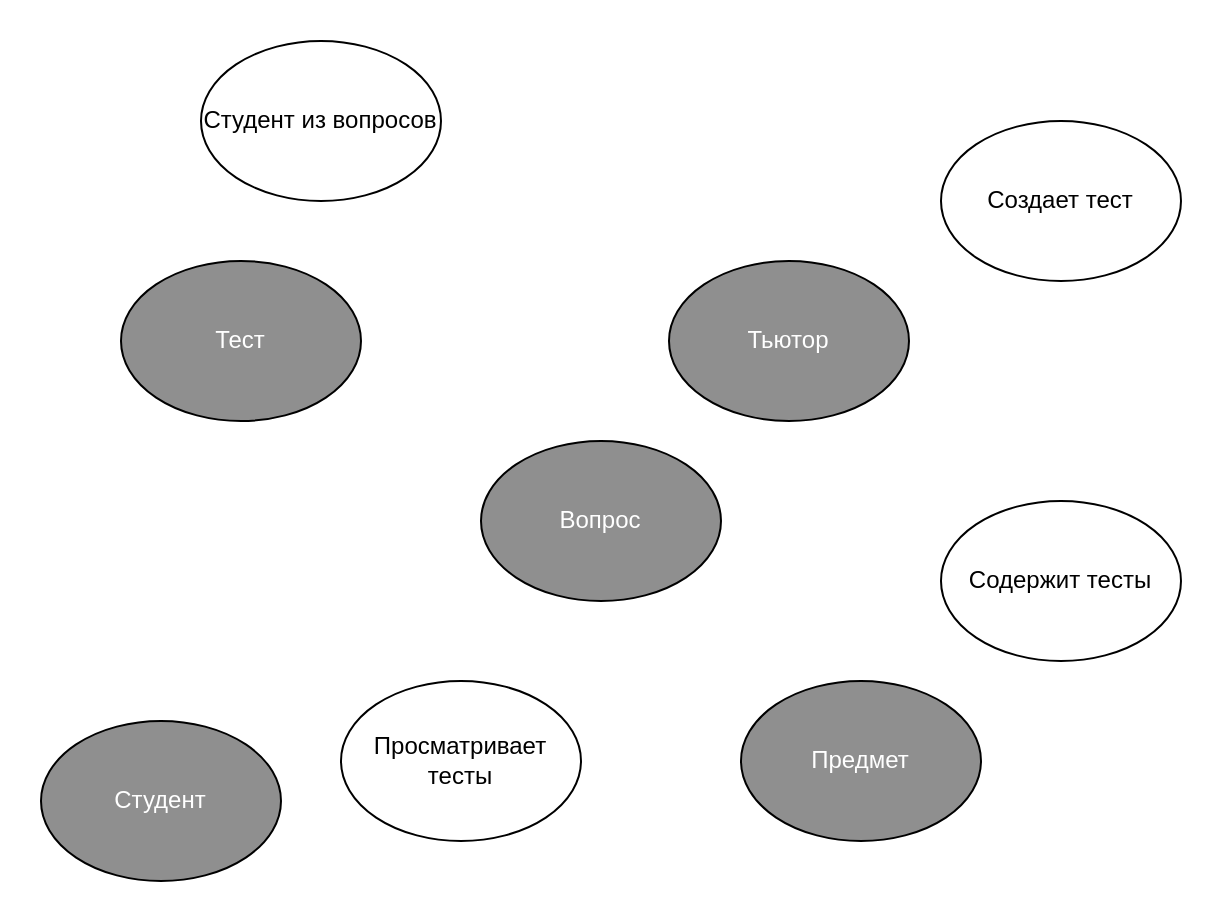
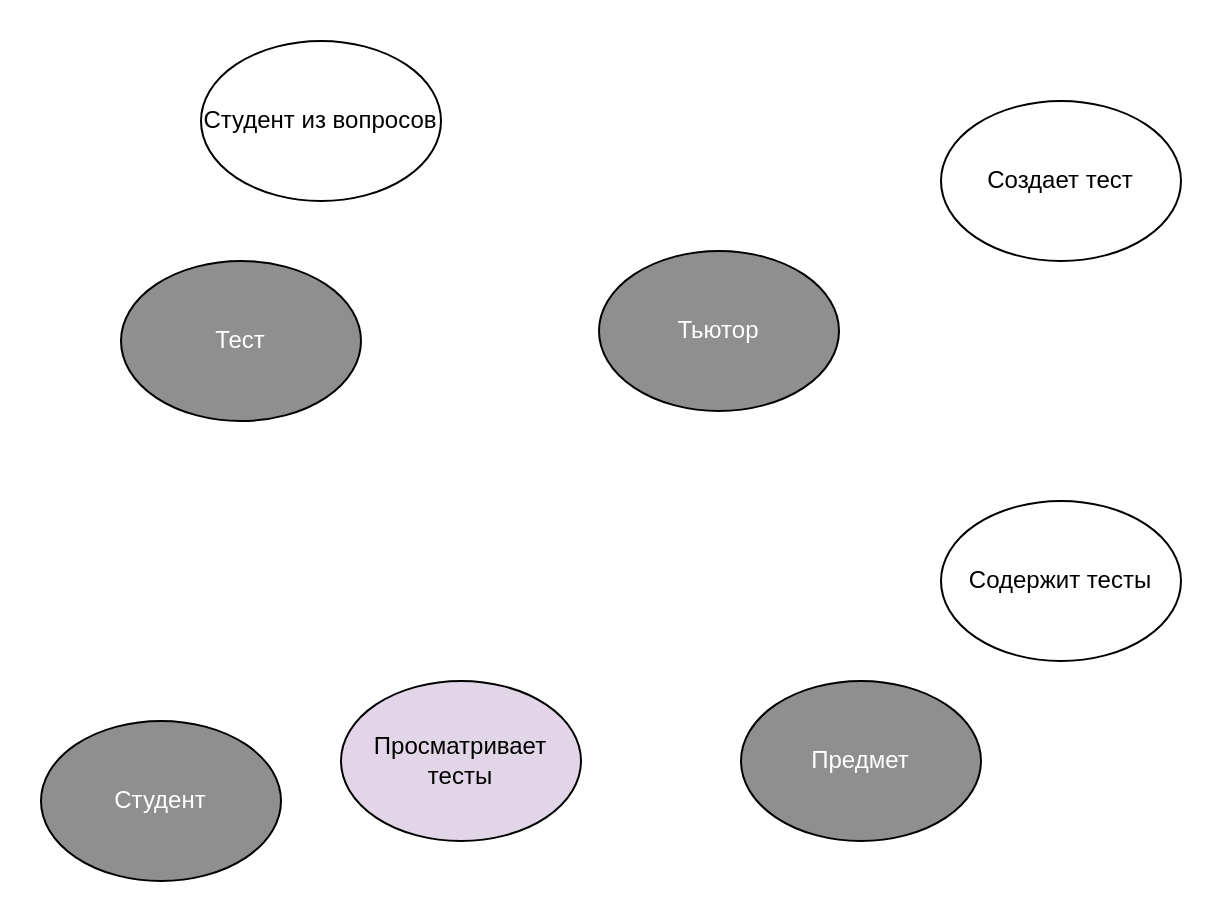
(1061, 201) -> (1061, 181)
(789, 341) -> (719, 331)
(601, 521) -> none
(461, 761) -> (461, 761)
